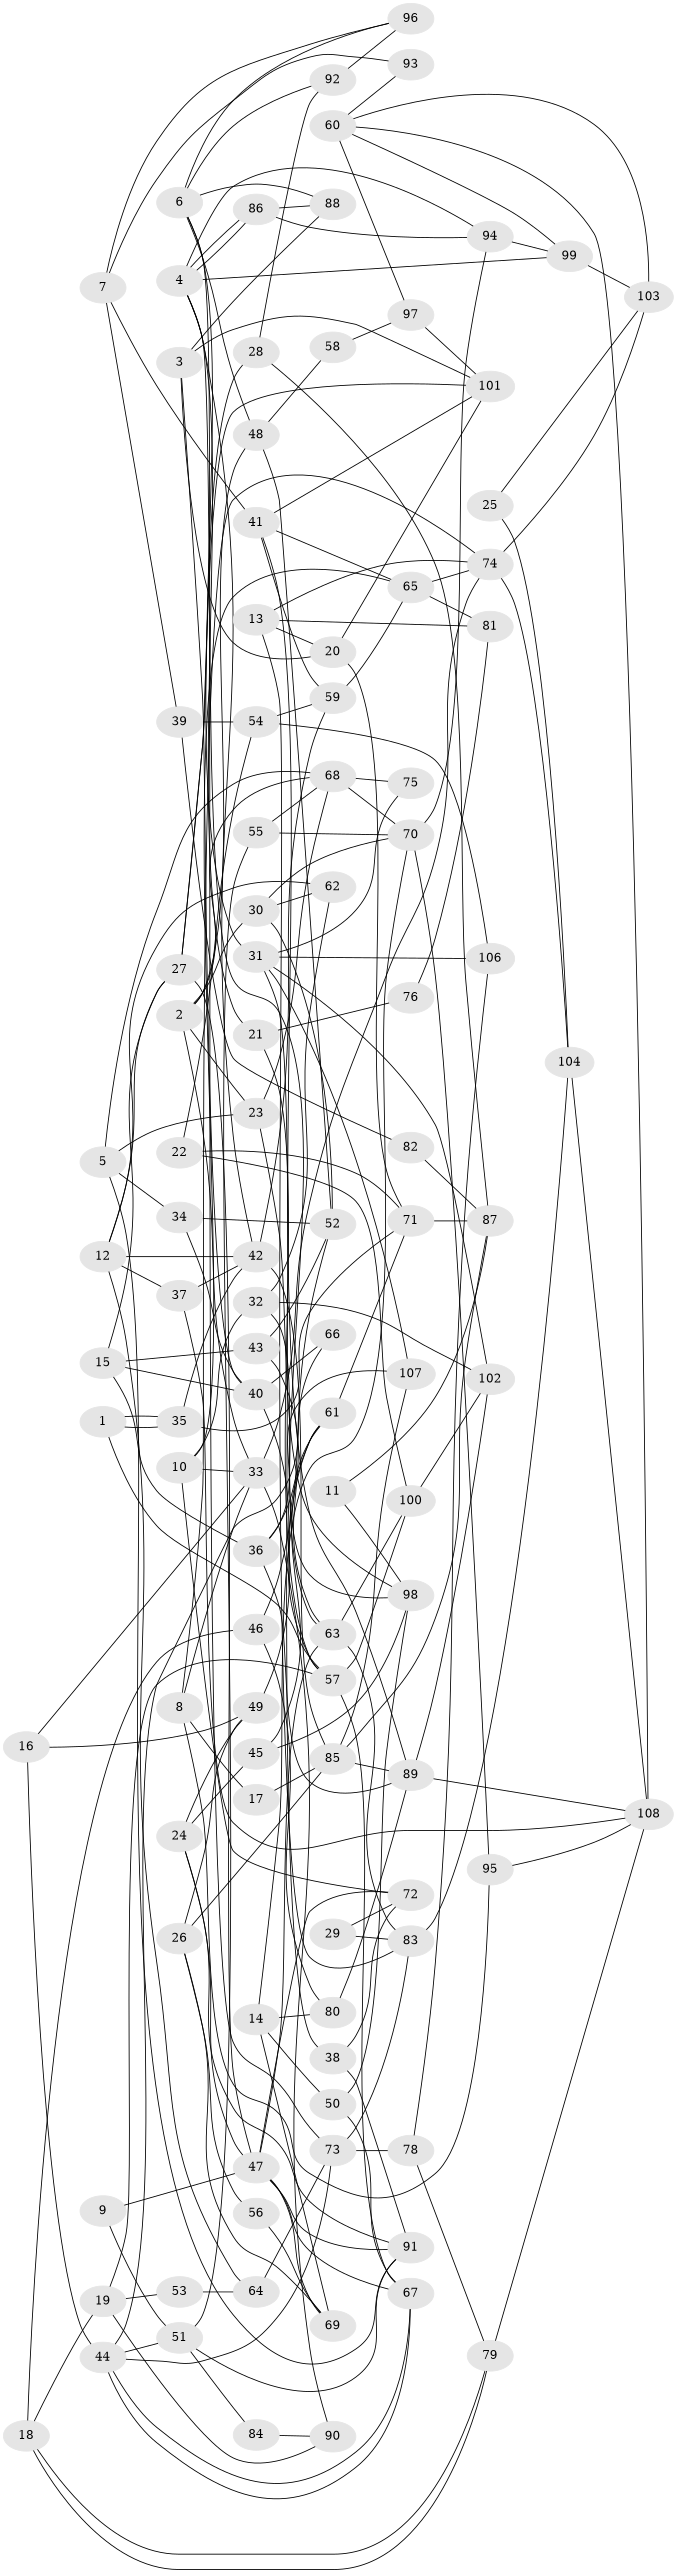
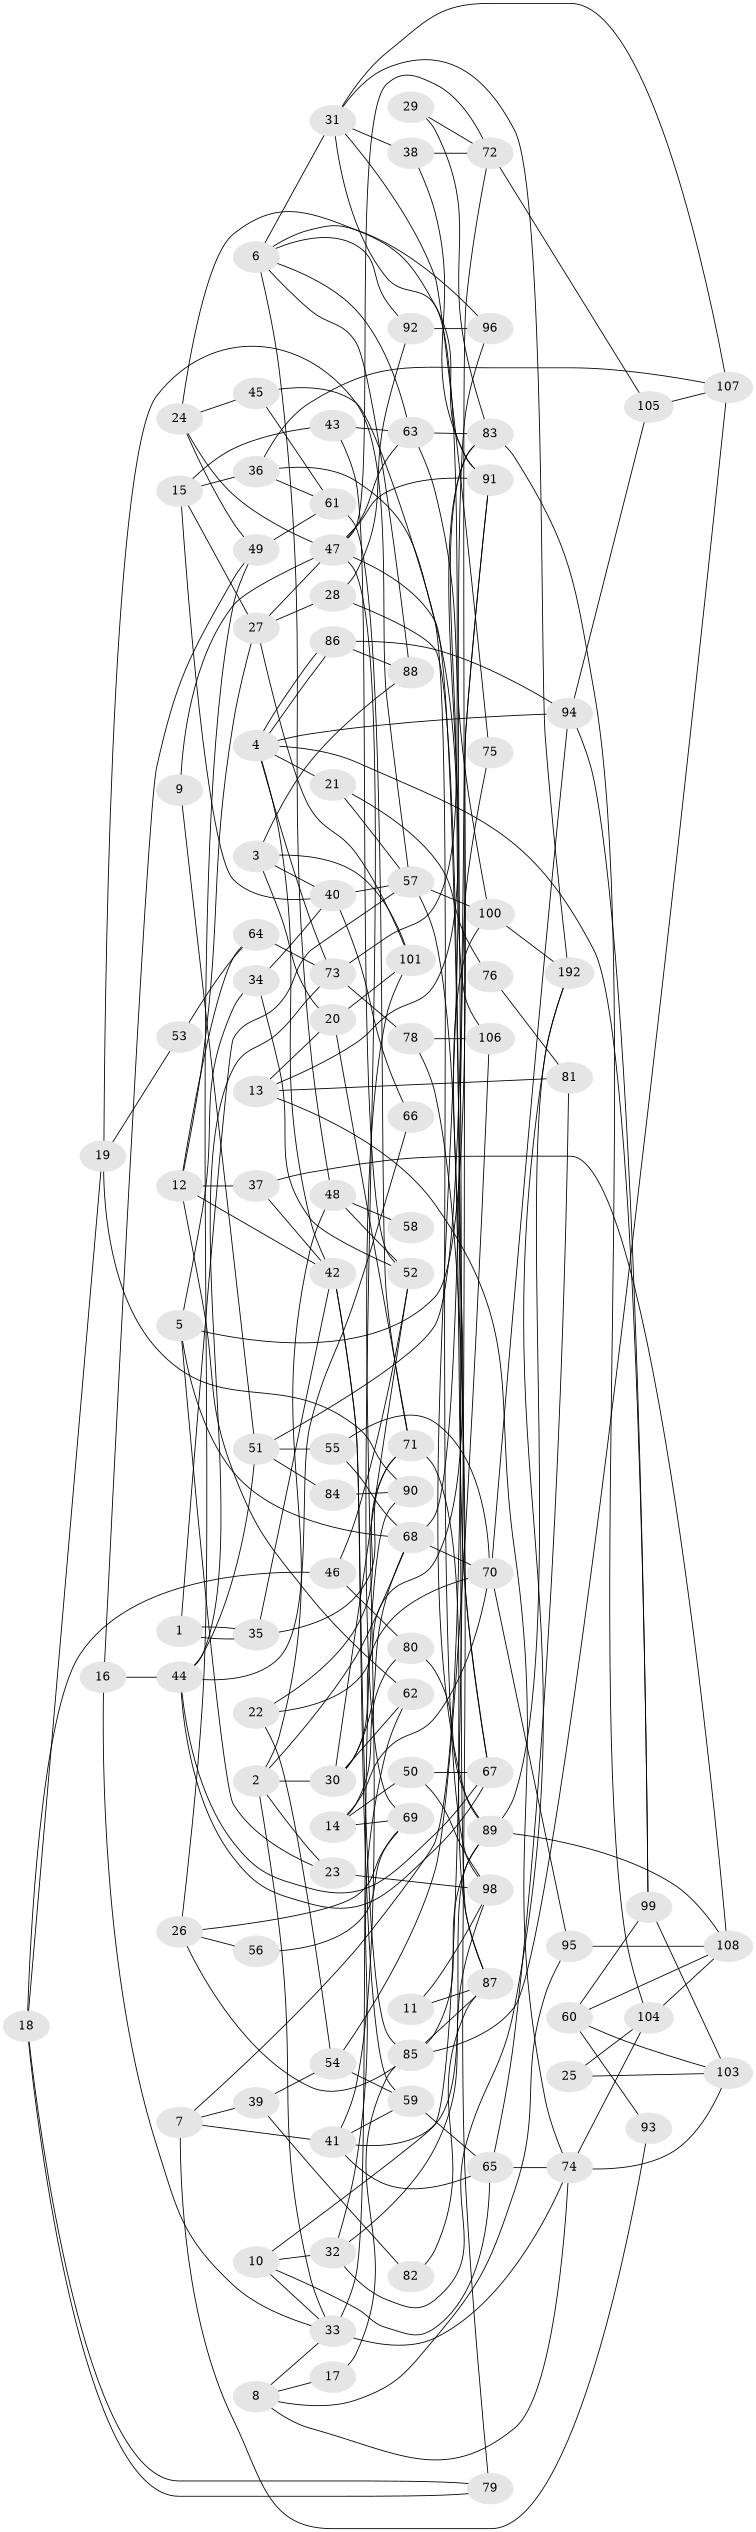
(411, 315) -> none
none -> (649, 407)
(299, 938) -> (376, 1661)
(490, 1379) -> (570, 973)
(570, 2085) -> none
